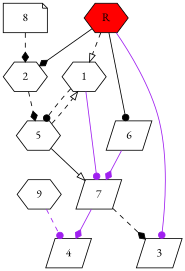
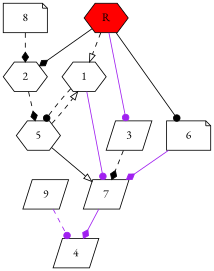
(129, 136) -> (189, 136)
(39, 194) -> (46, 194)
(125, 220) -> (119, 160)
